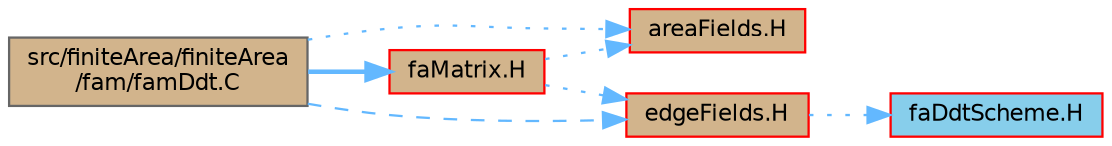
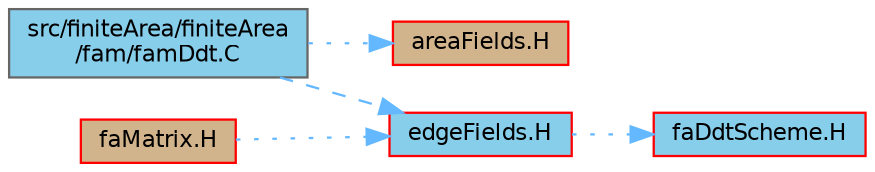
(576, 54) -> none
(158, 72) -> (158, 43)
(337, 72) -> none
(718, 115) -> (481, 134)
